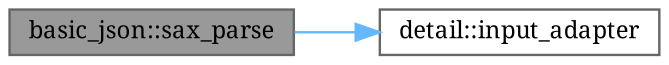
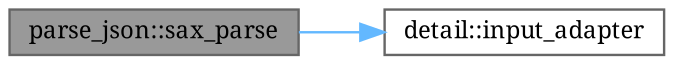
(152, 32) -> (154, 32)
